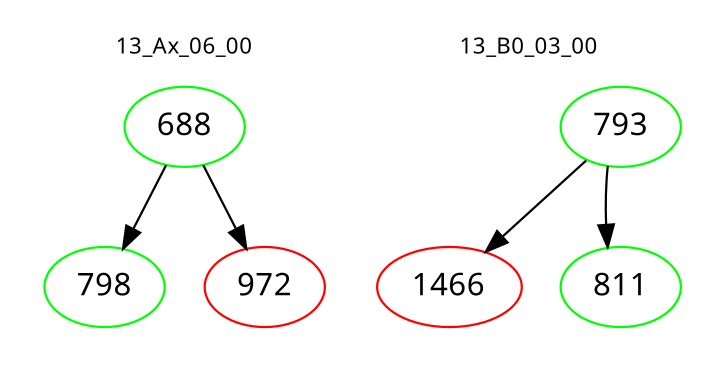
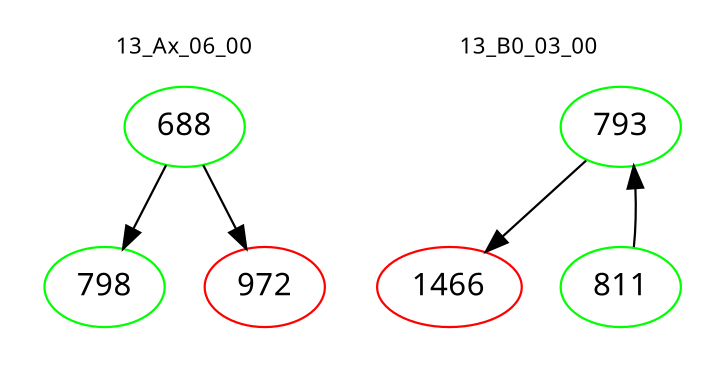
(606, 195) -> (636, 218)
